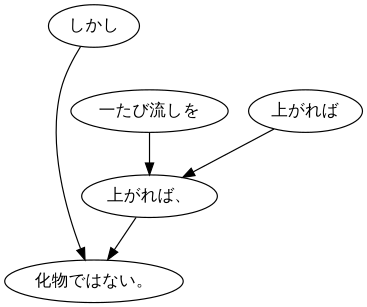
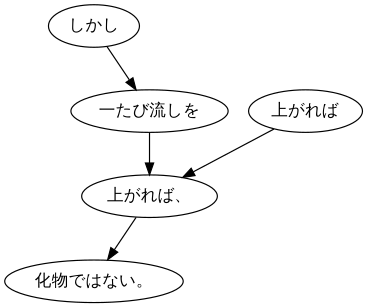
(57, 147) -> (118, 63)
